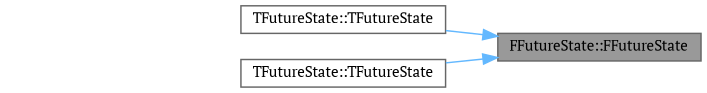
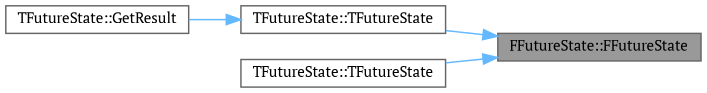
none -> (97, 20)
